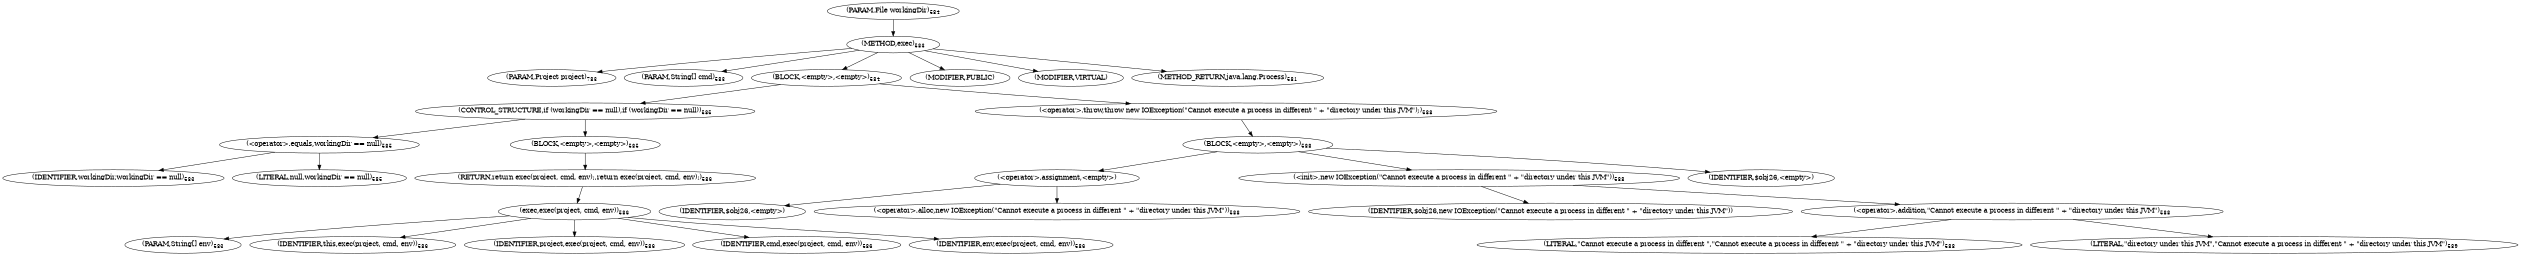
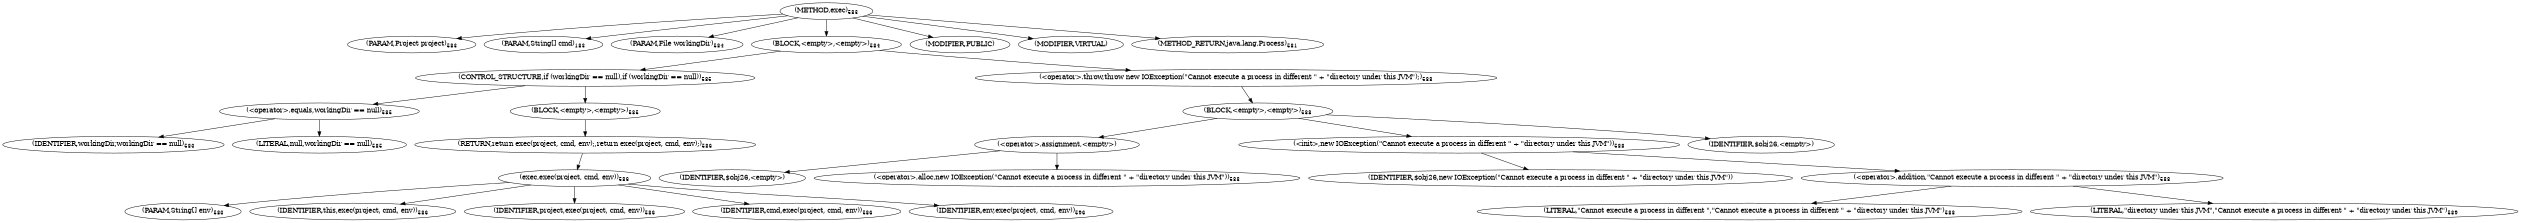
(893, 26) -> (756, 27)
(592, 77) -> (452, 44)
(720, 77) -> (580, 44)
(1080, 244) -> (1080, 211)
